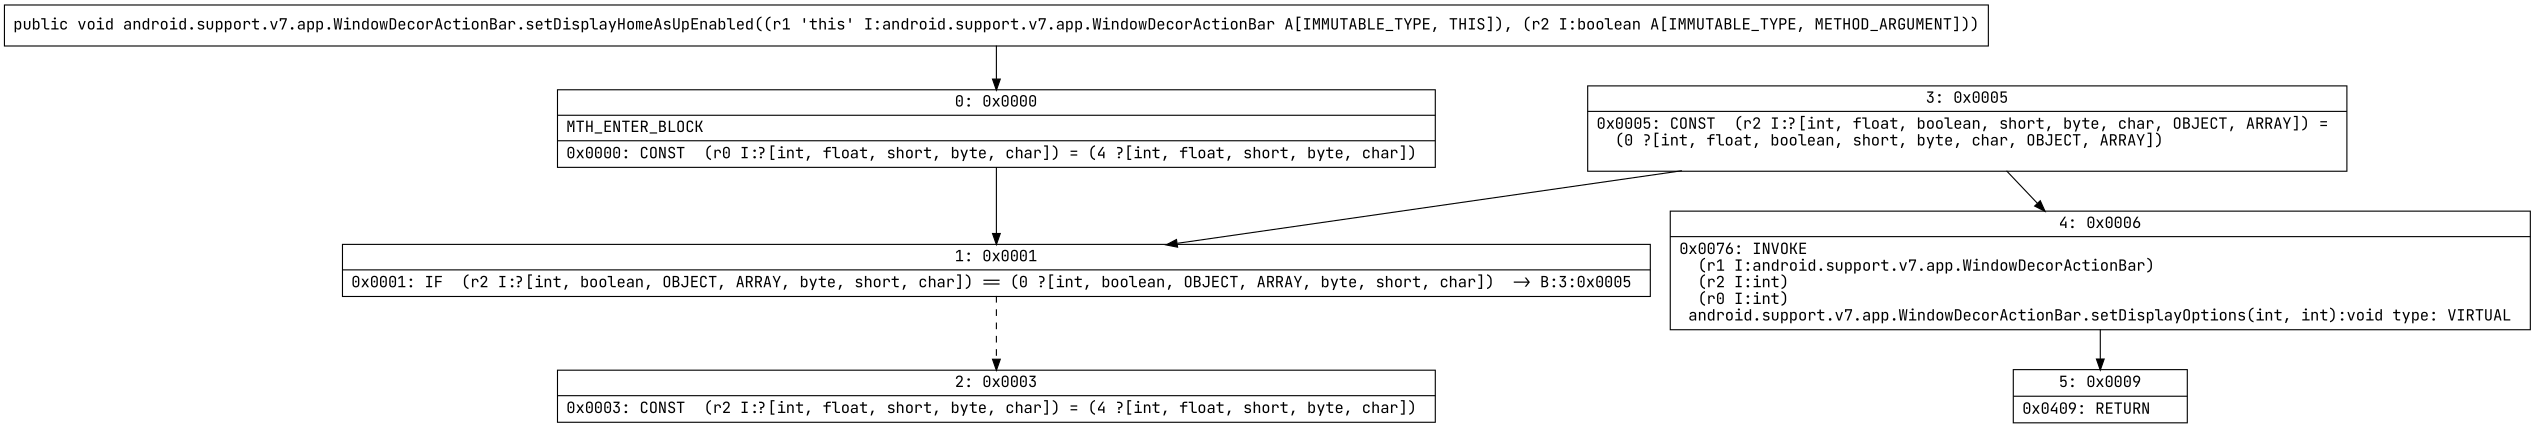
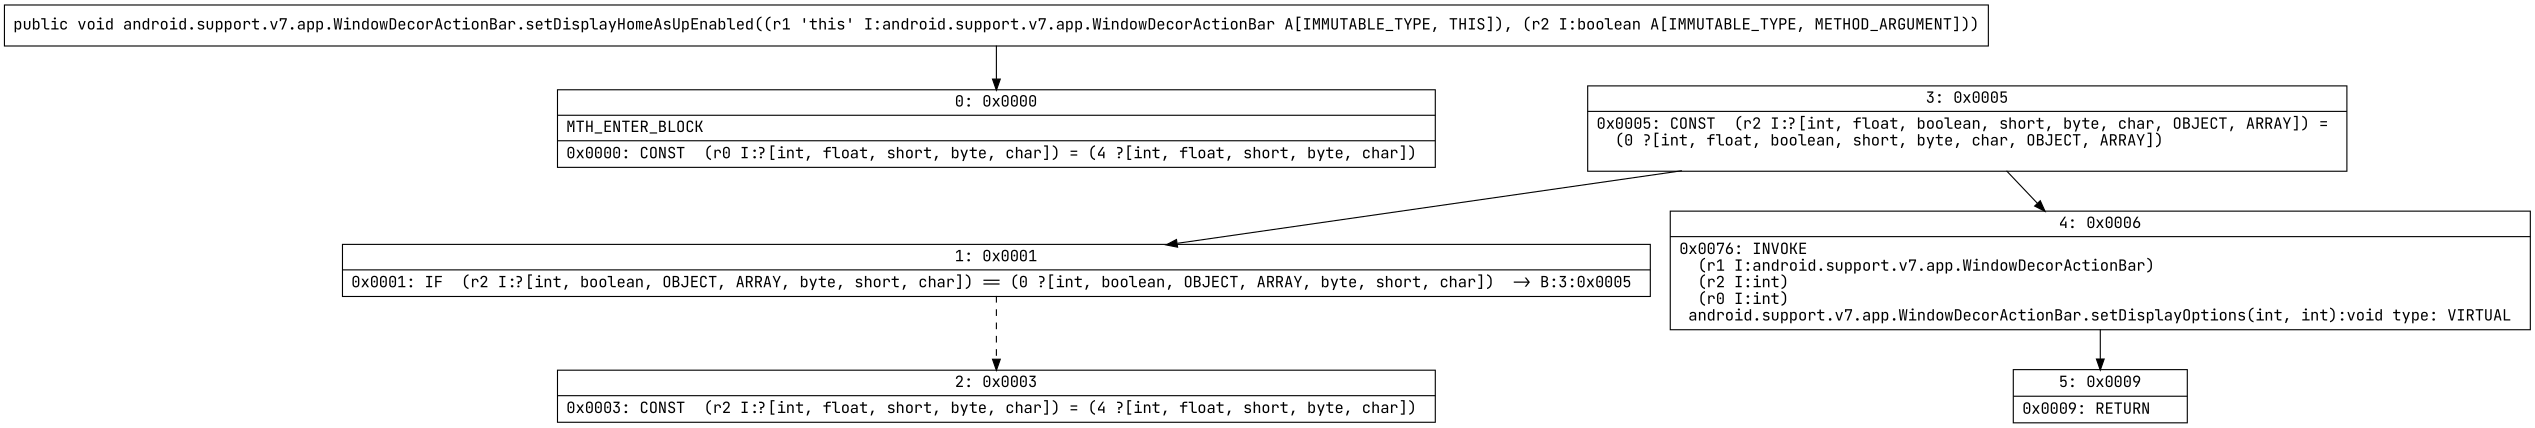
(996, 200) -> none
(2100, 409) -> (2100, 409)
